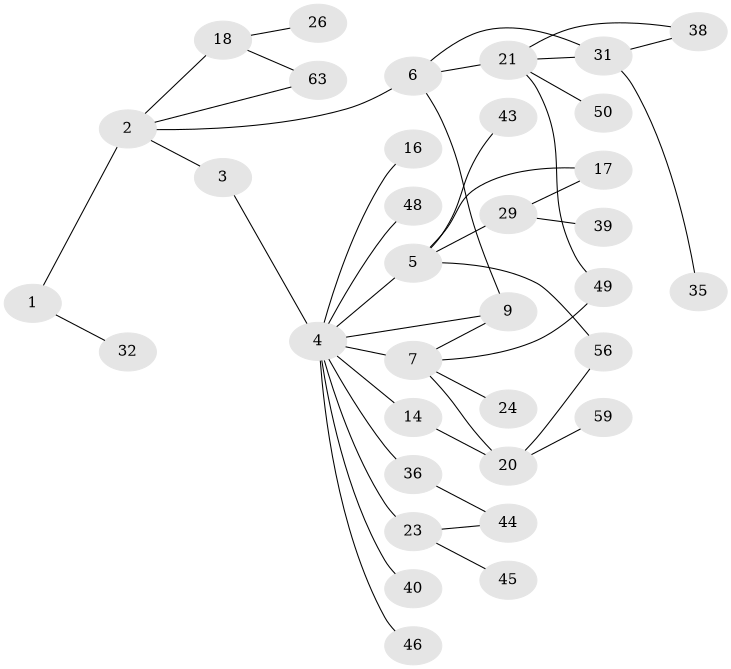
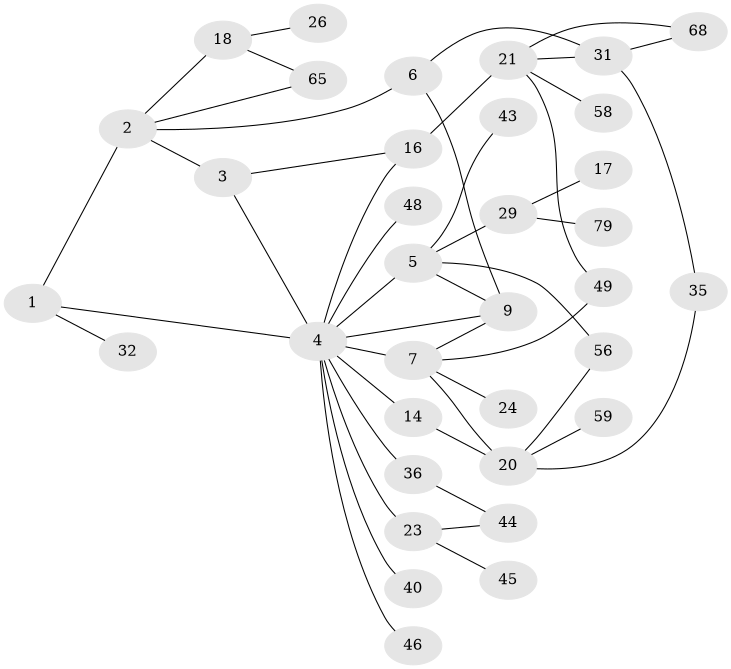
(699, 32) -> (699, 32)
(461, 68) -> (461, 105)
(318, 80) -> (318, 80)
(604, 113) -> (604, 113)
none -> (318, 163)
(488, 182) -> (461, 288)
(604, 227) -> (604, 227)
none -> (175, 322)
none -> (650, 427)
